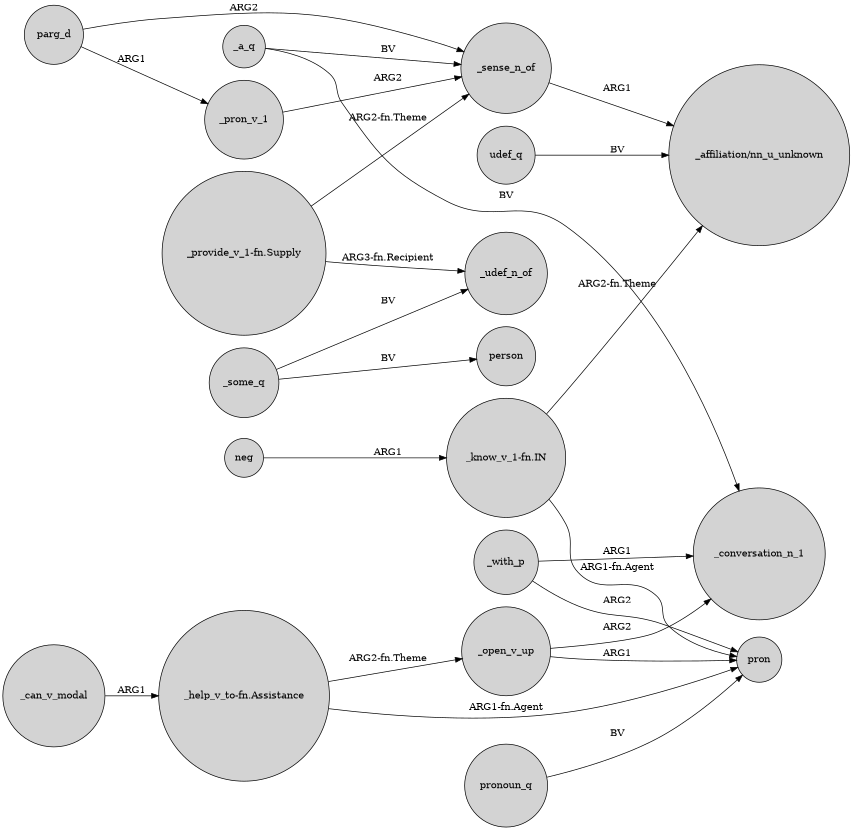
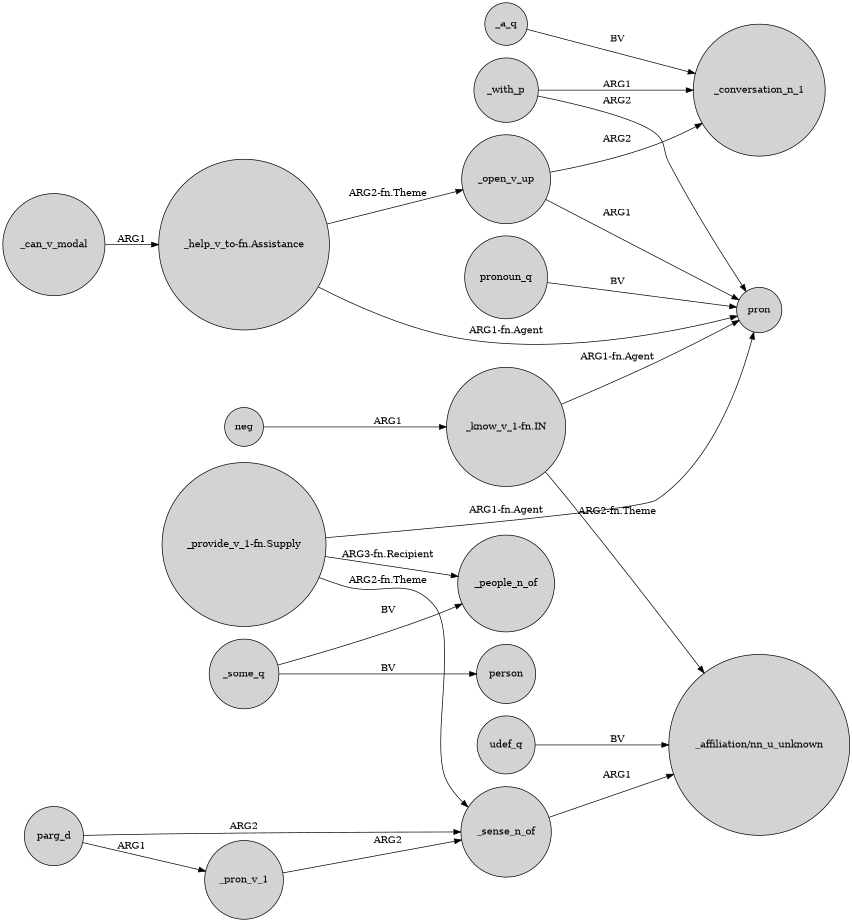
(360, 56) -> none
(506, 273) -> (506, 583)
none -> (586, 512)
